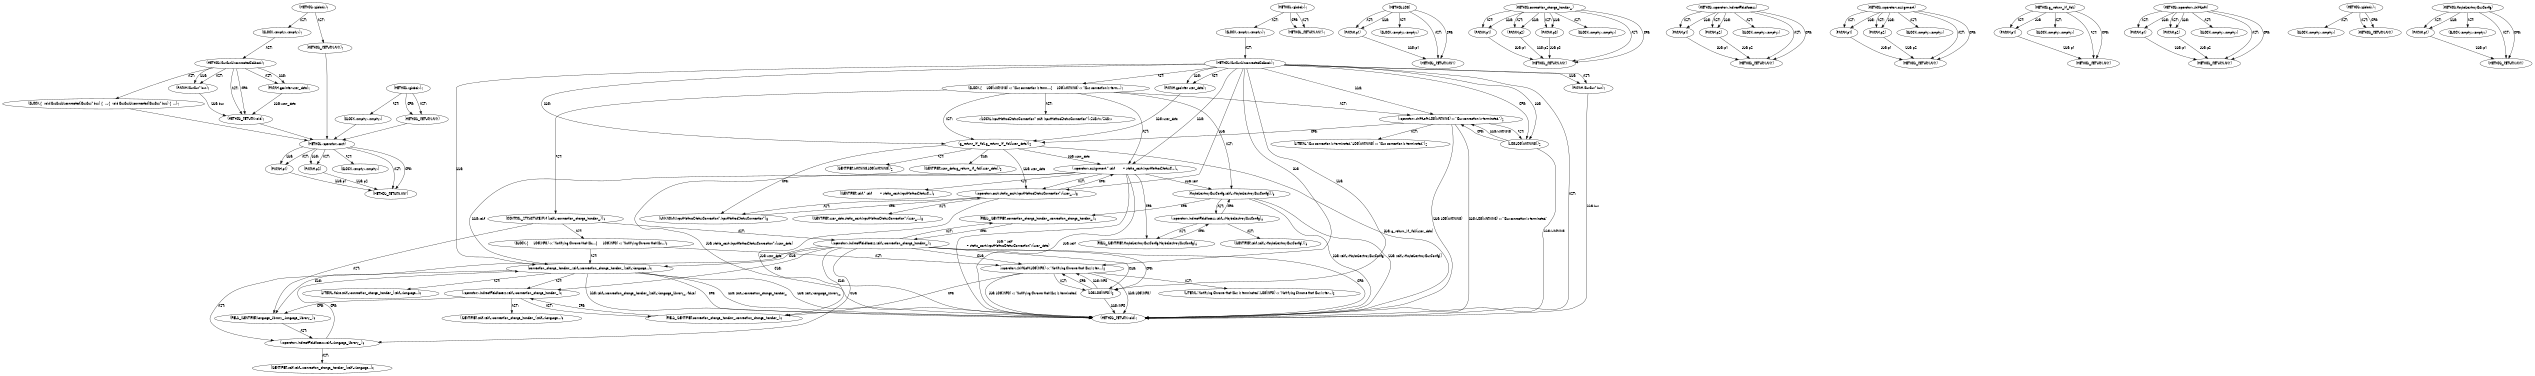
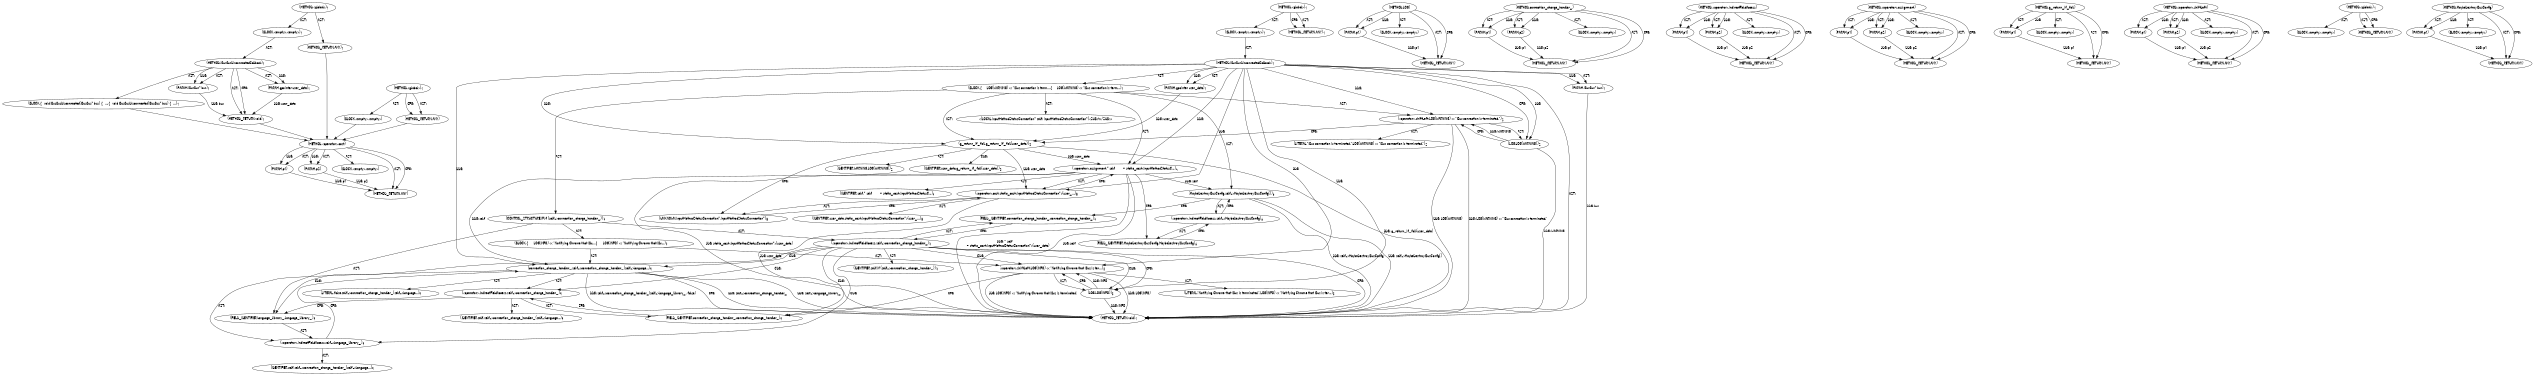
(1550, 33) -> none
(1271, 244) -> none
none -> (896, 269)
